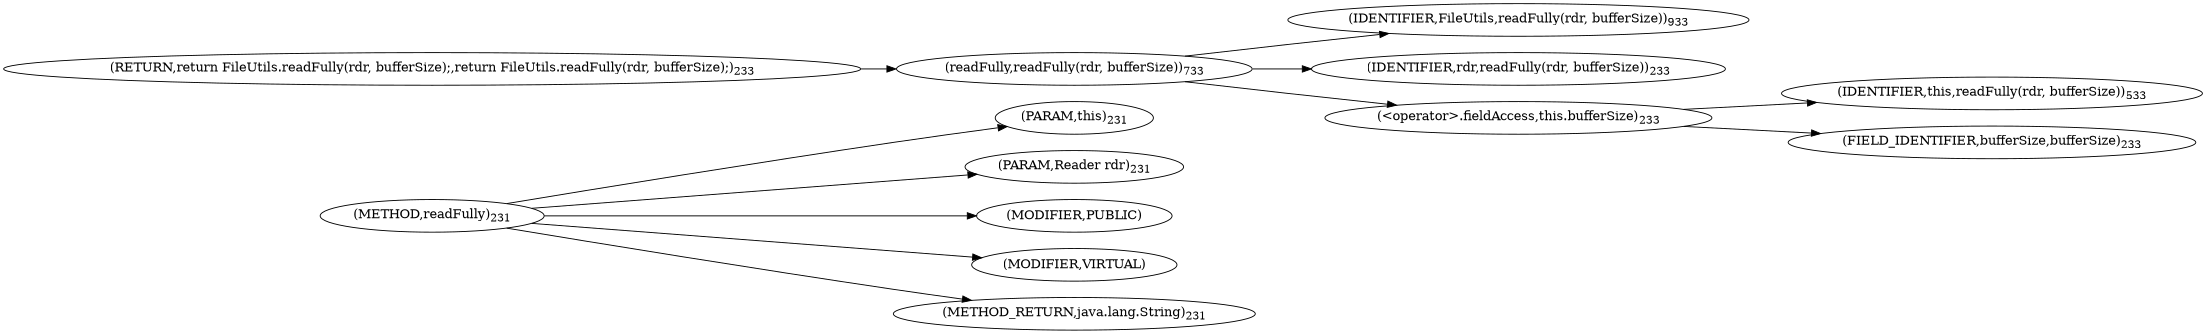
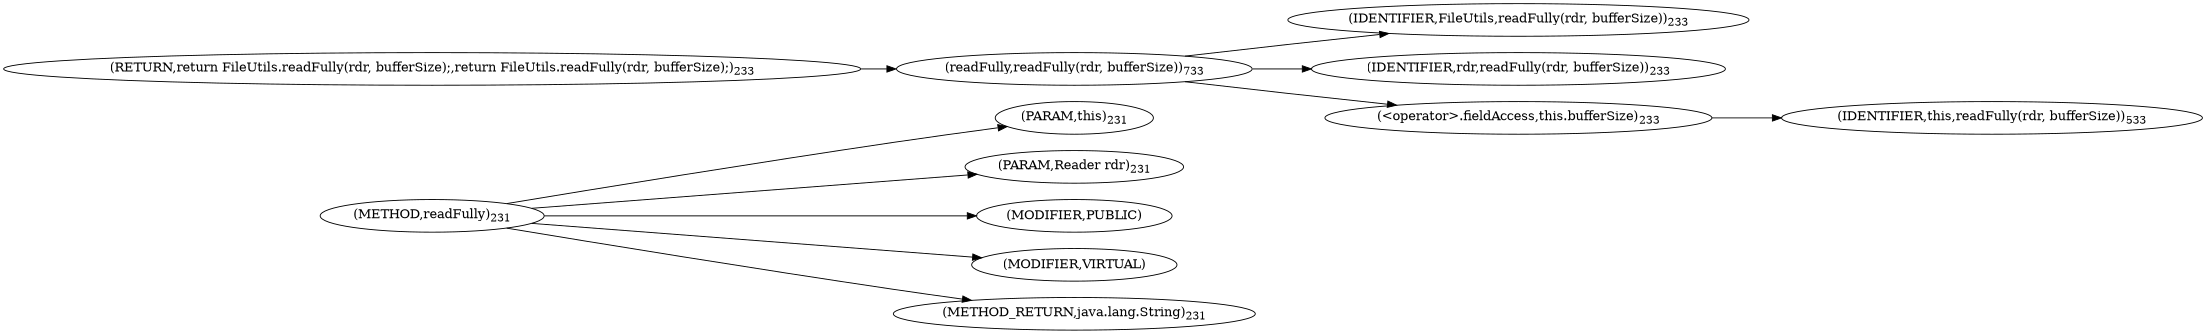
(1678, 19) -> (1678, 19)
(1992, 142) -> none
